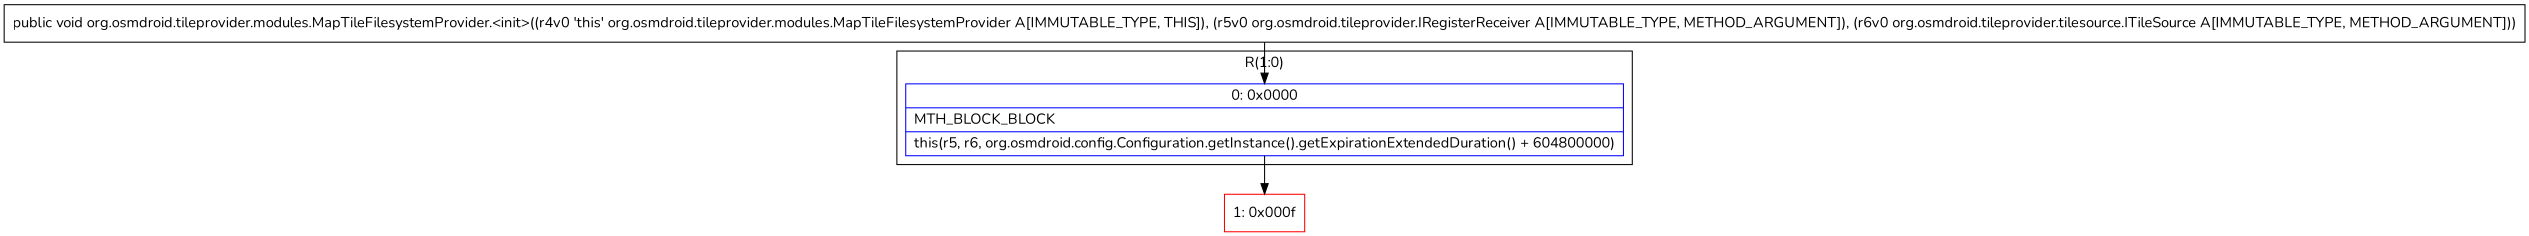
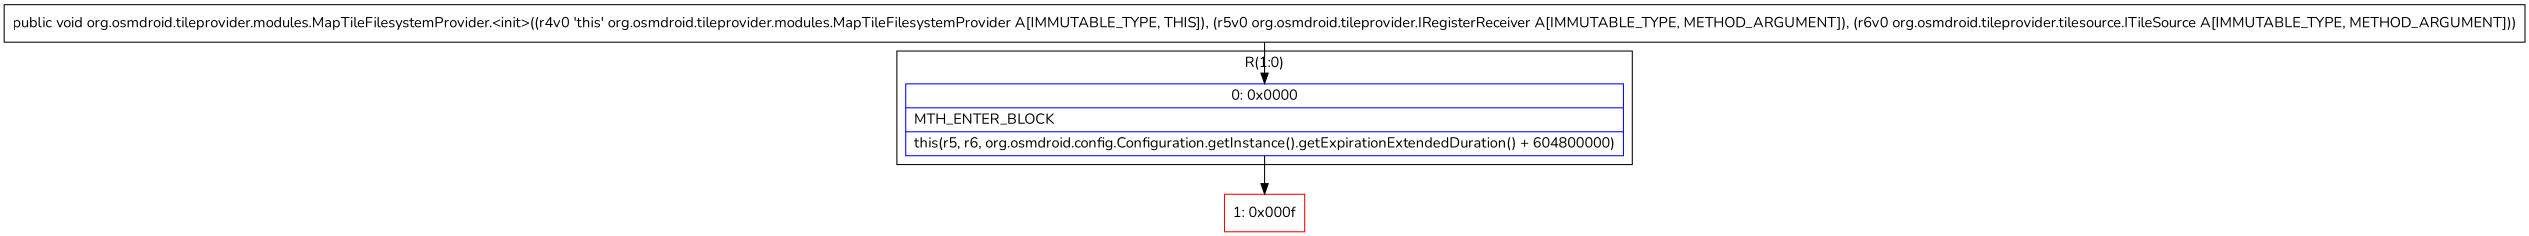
(985, 119) -> (985, 119)
